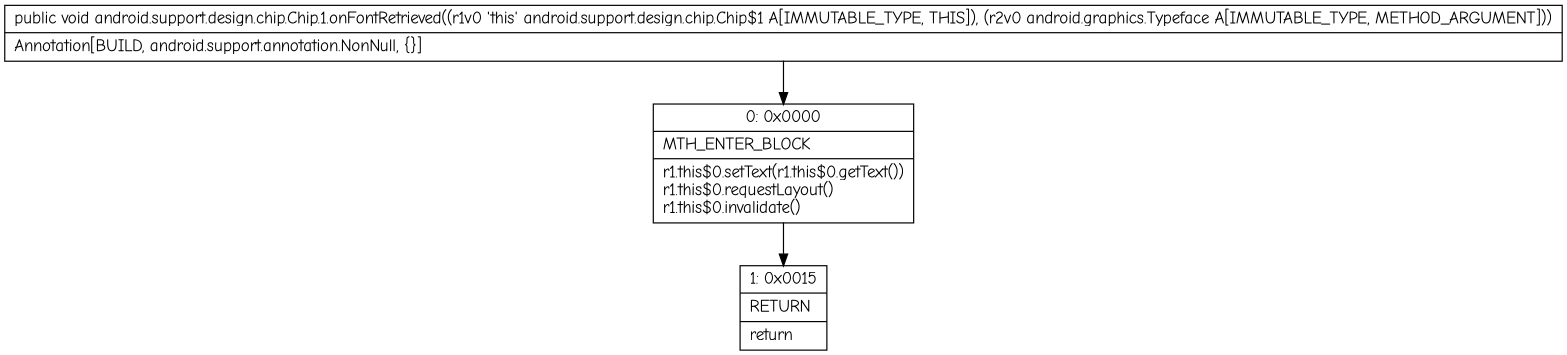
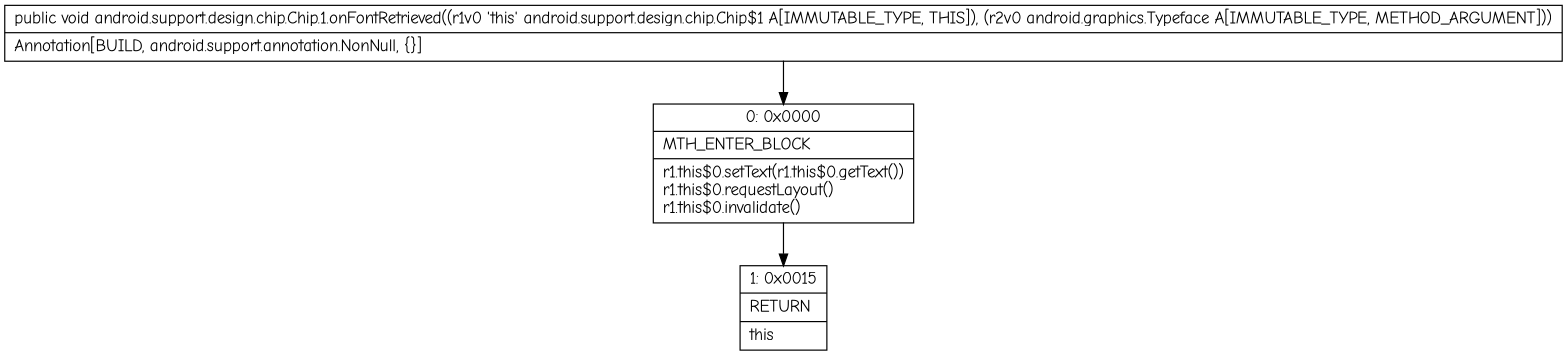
(772, 335) -> (762, 335)
